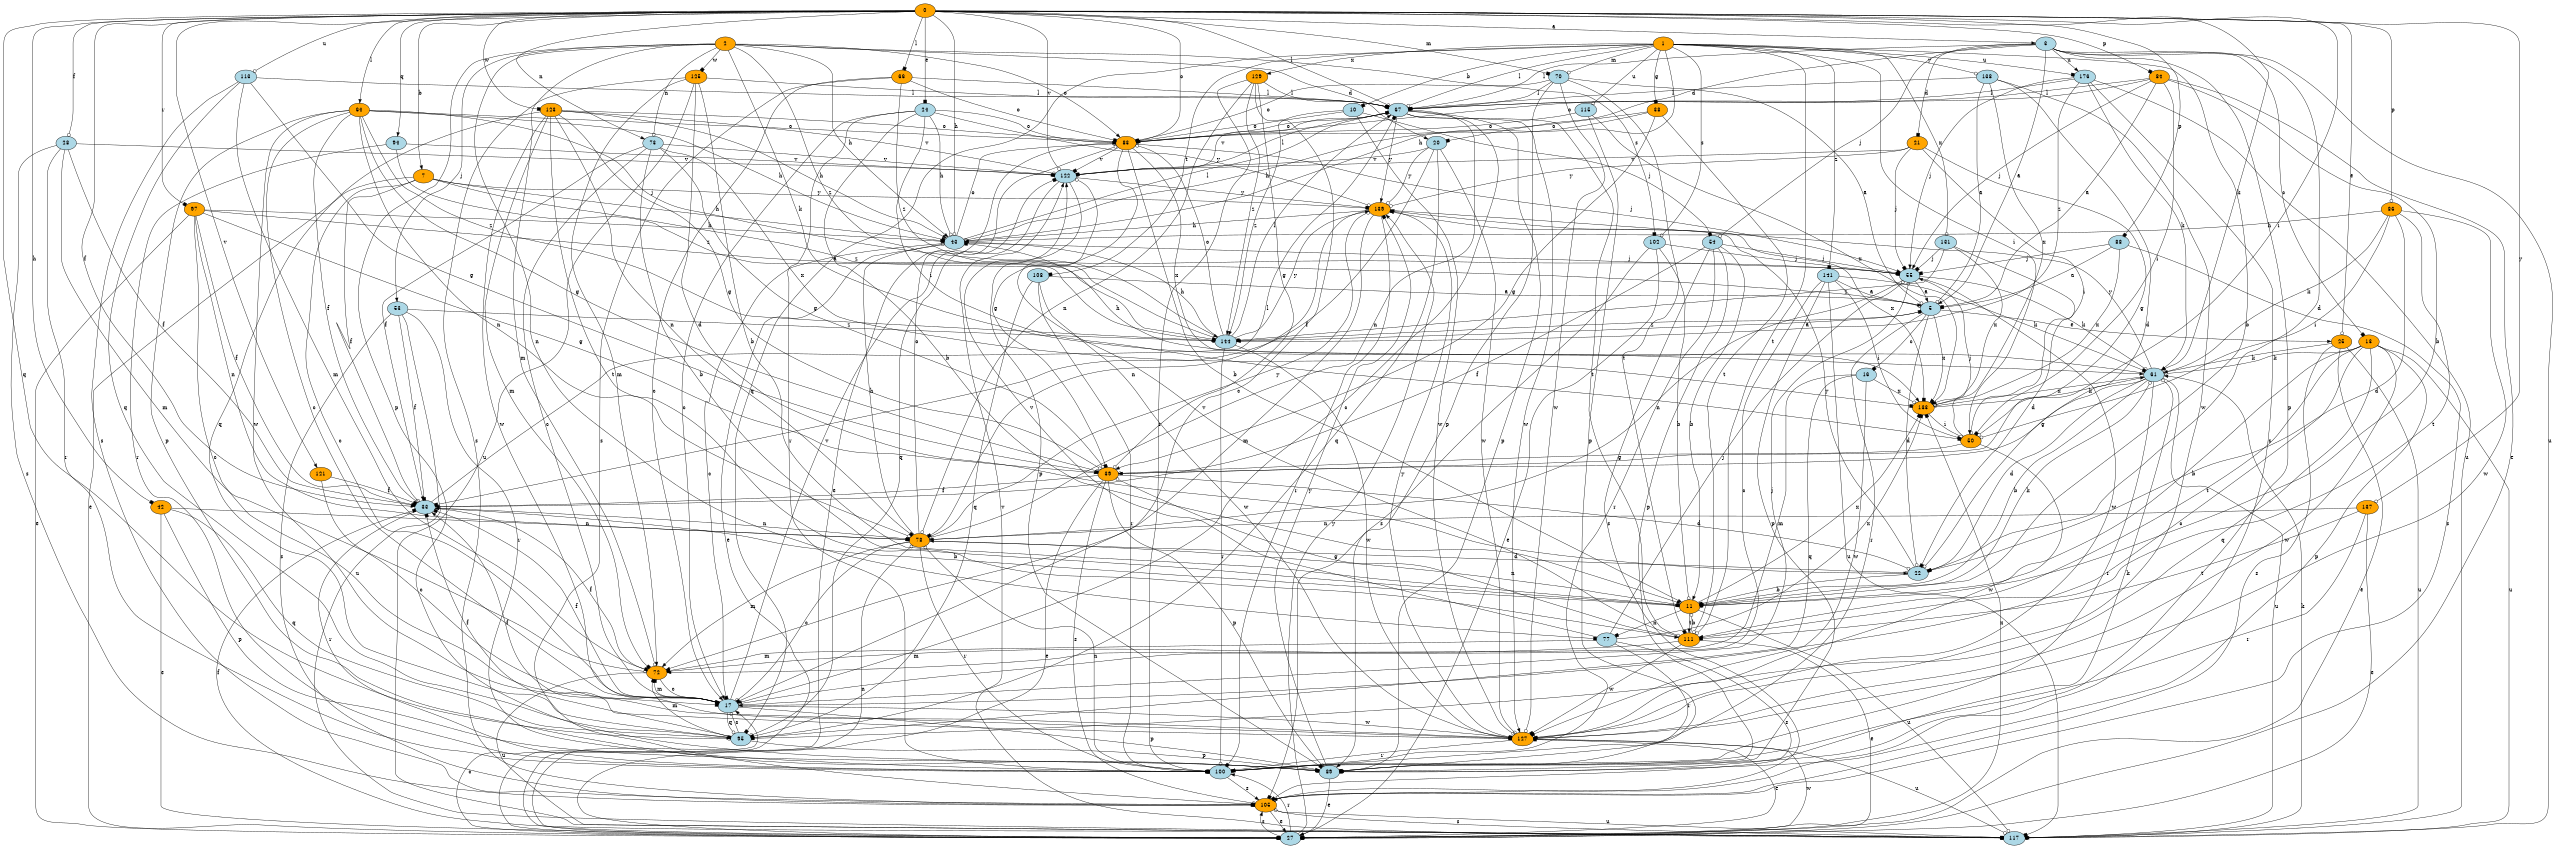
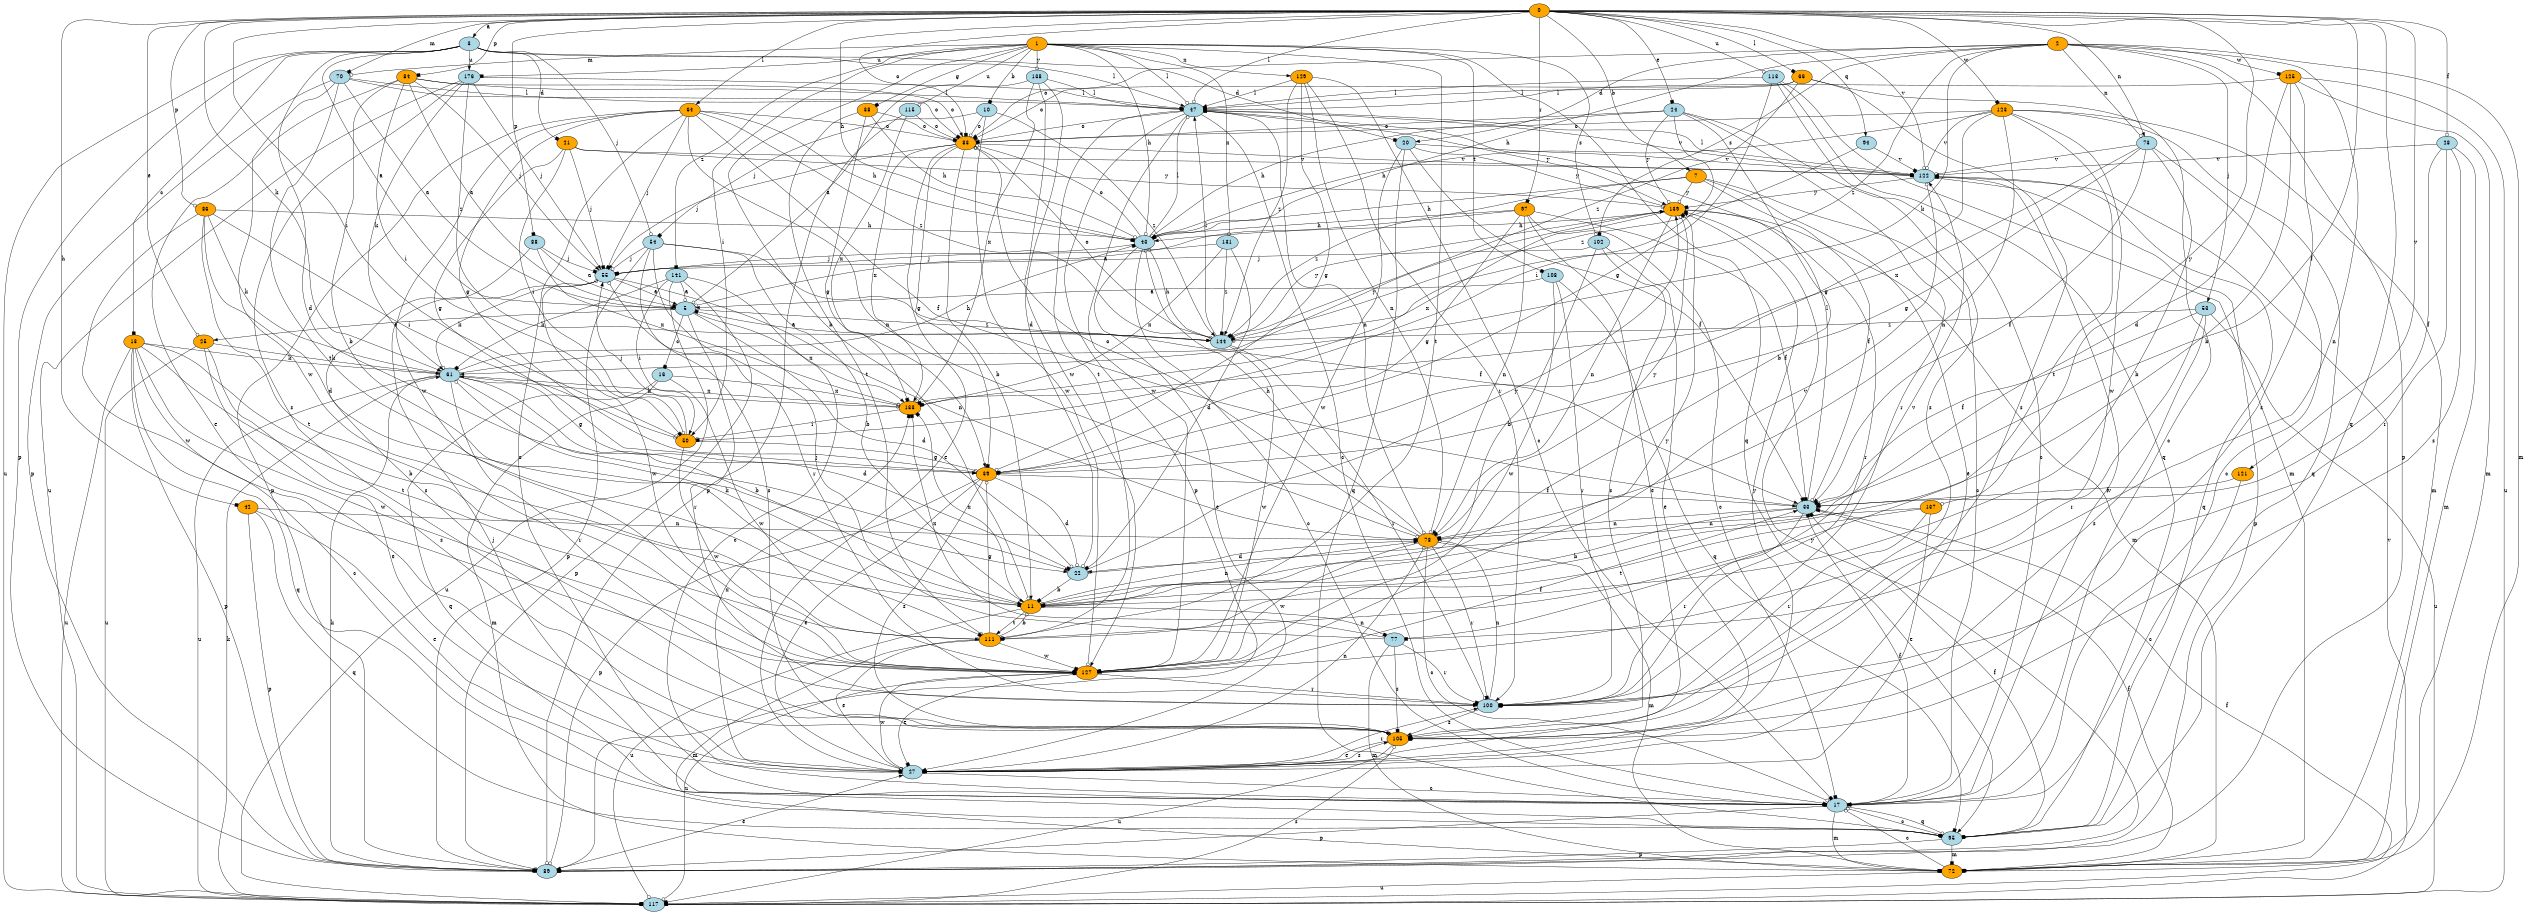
(1398, 110) -> (1193, 110)
(972, 149) -> (1670, 228)
(1258, 449) -> (1546, 535)
(1124, 713) -> (1271, 607)
(364, 715) -> none
